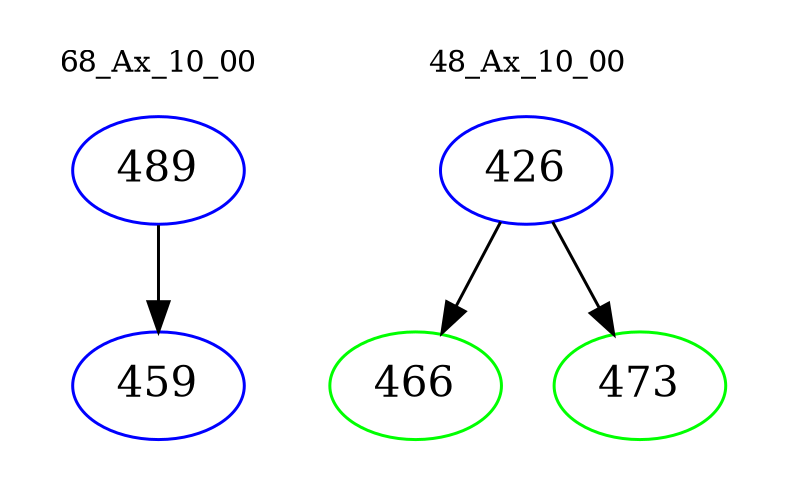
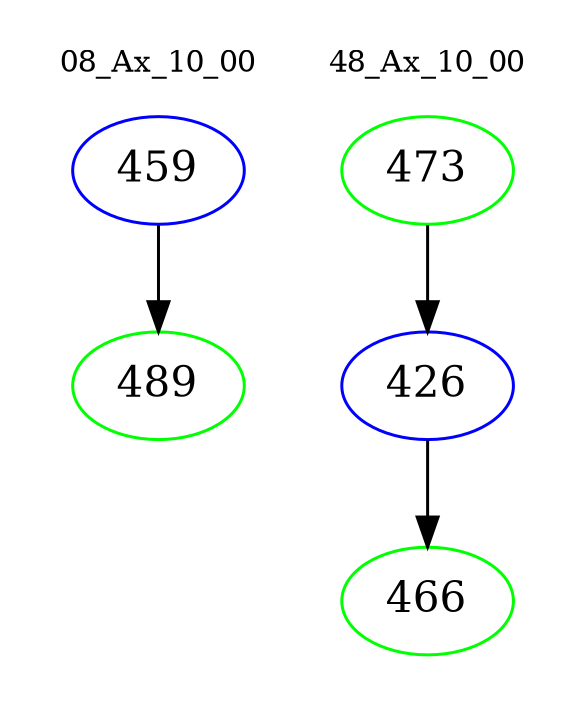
(158, 64) -> (158, 64)
(158, 170) -> (158, 386)
(158, 263) -> (158, 263)
(576, 265) -> (428, 263)
